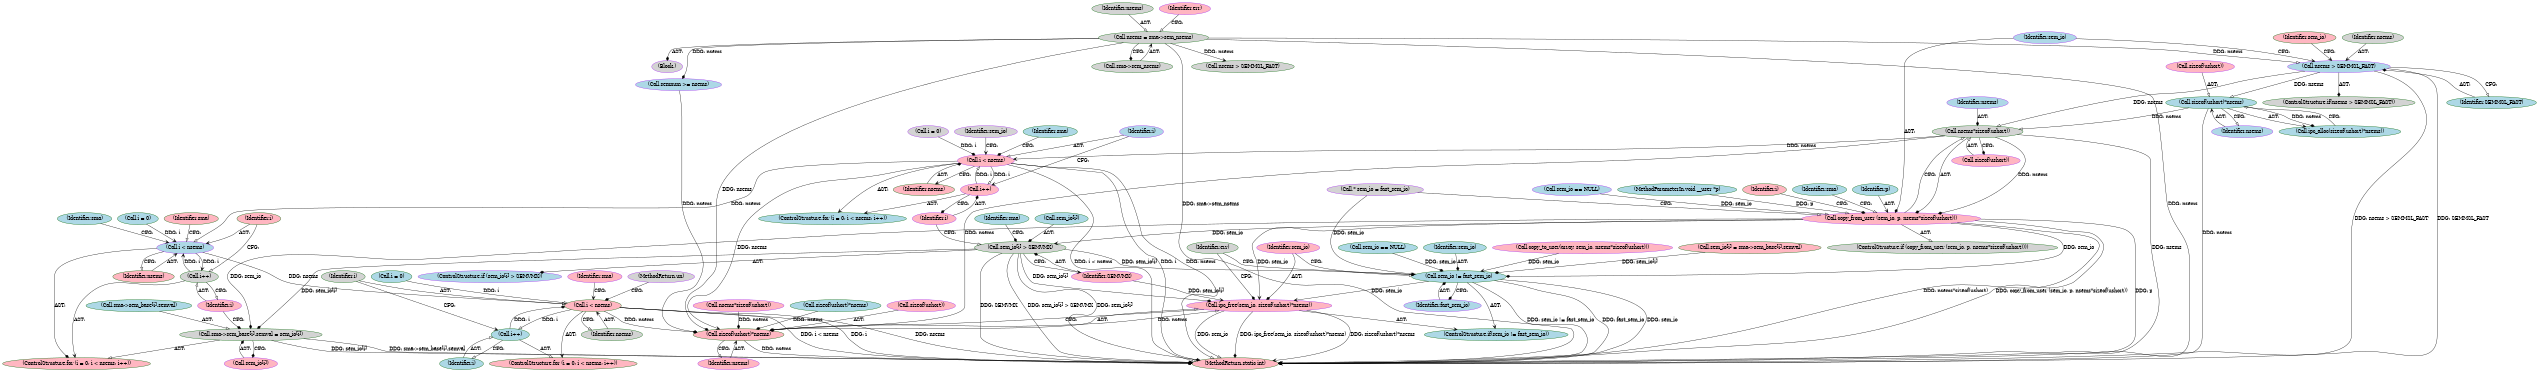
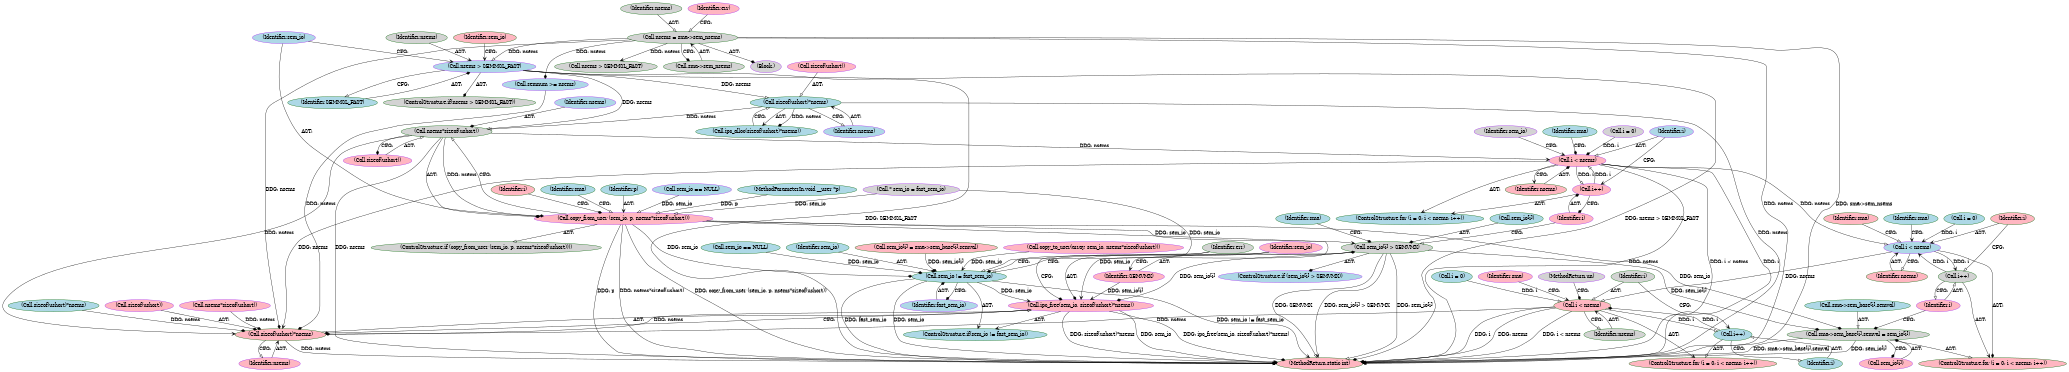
(1667, 204) -> (810, 204)
(1236, 270) -> none
